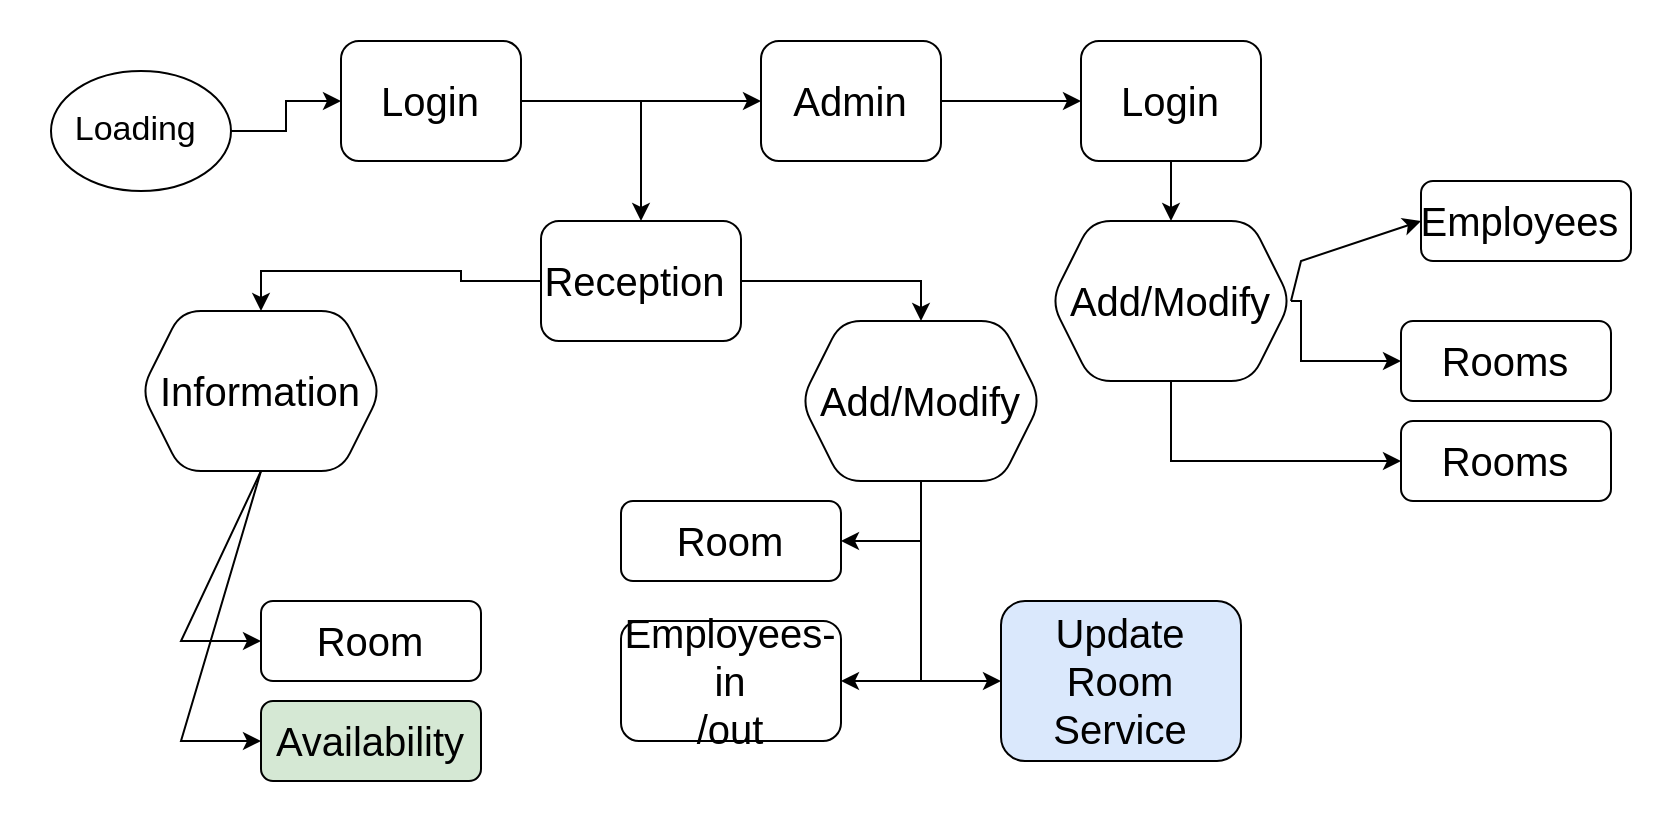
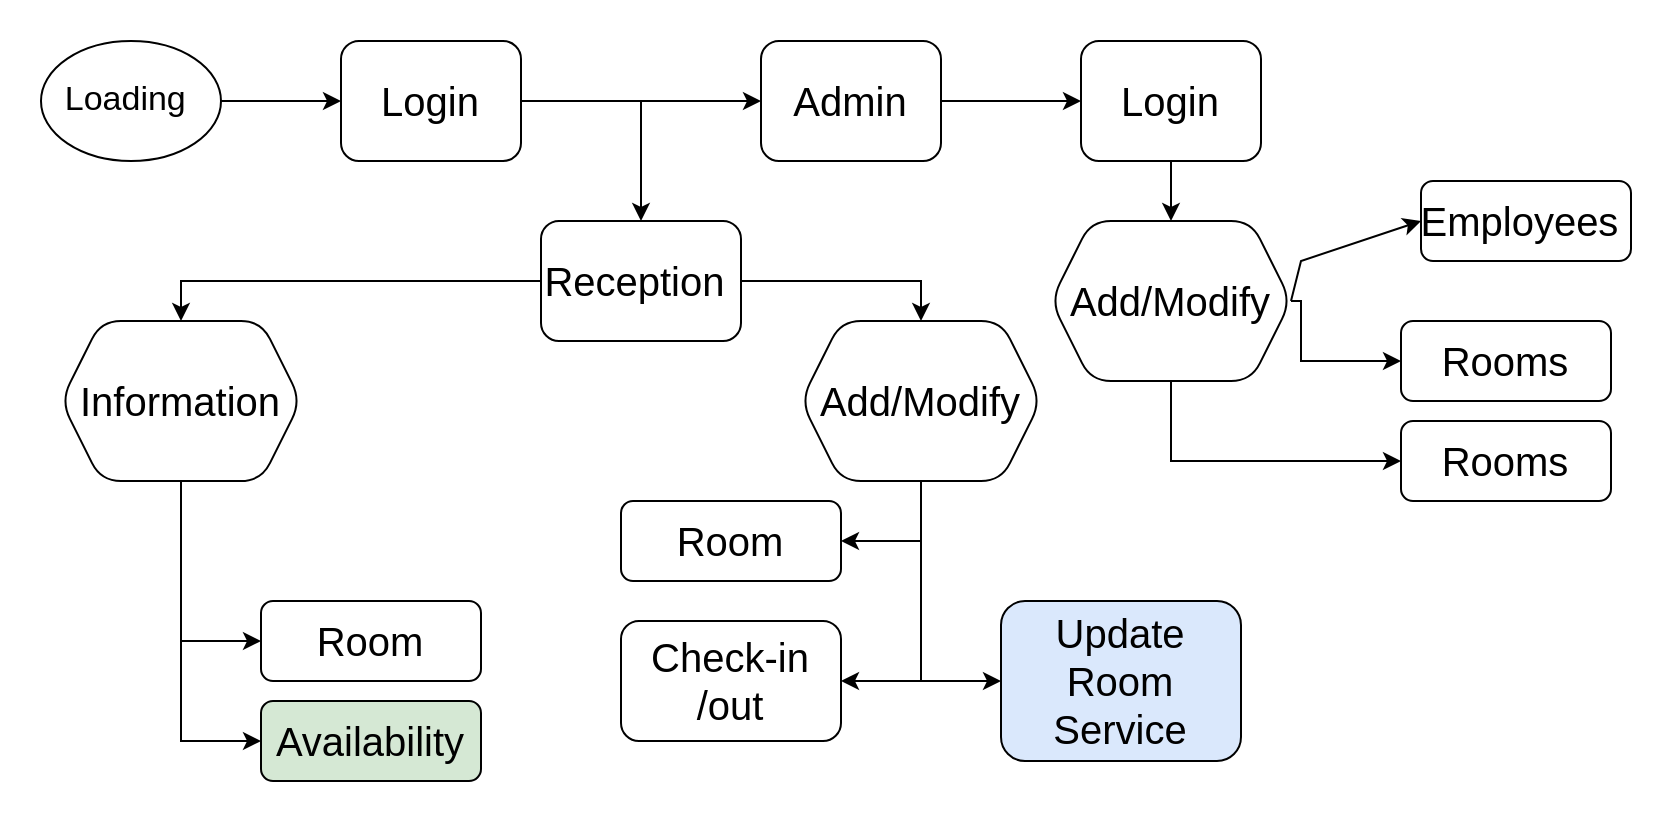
(141, 131) -> (131, 101)
(261, 391) -> (181, 401)
(731, 681) -> (731, 681)
